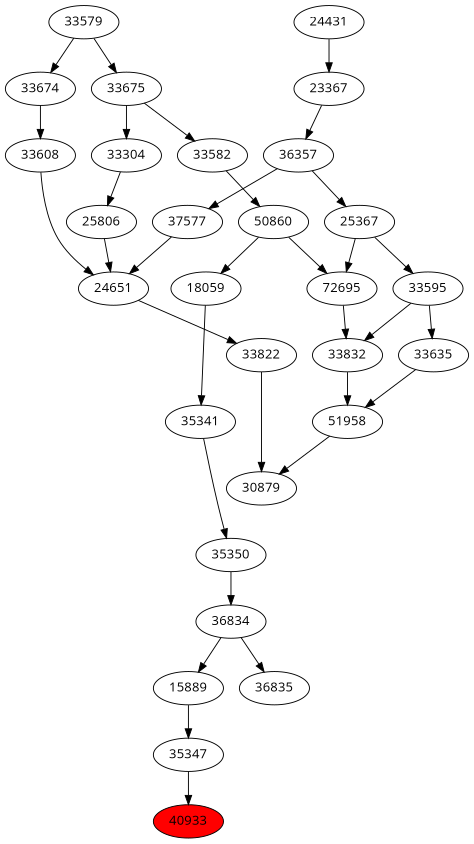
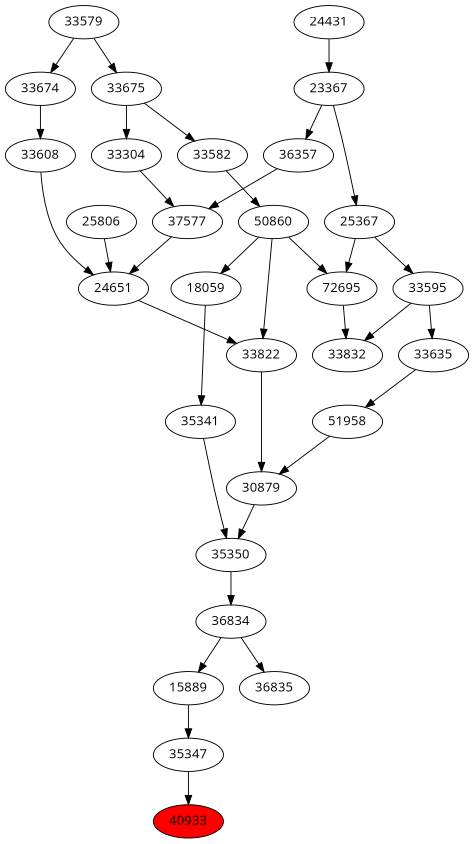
(116, 184) -> (154, 185)
(326, 185) -> (345, 151)
none -> (268, 284)
(348, 384) -> none
none -> (248, 517)
